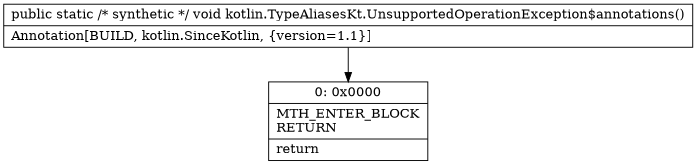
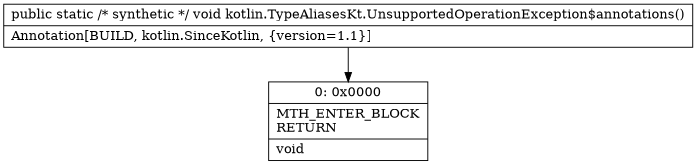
(298, 149) -> (291, 149)
